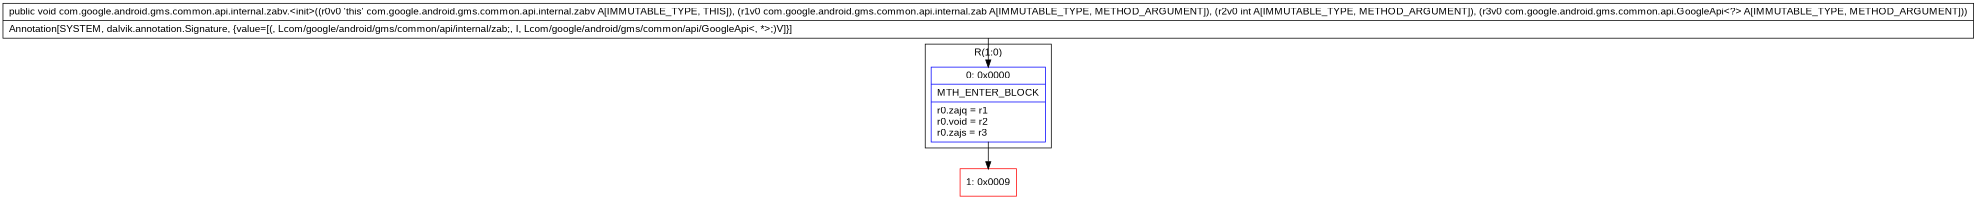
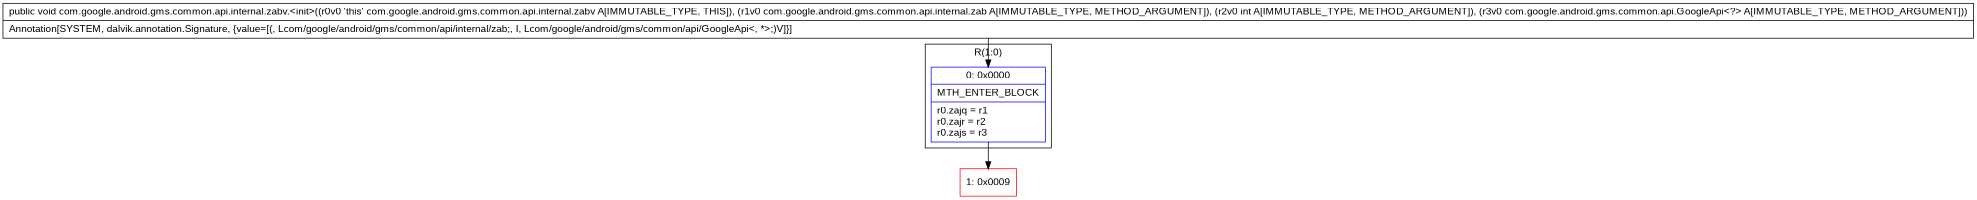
(963, 122) -> (962, 122)
